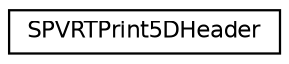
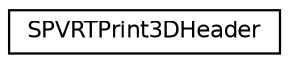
(145, 32) -> (145, 32)
